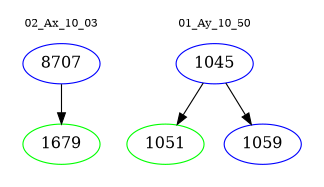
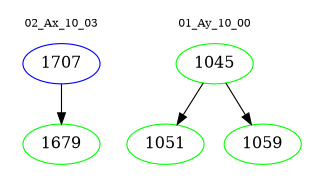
(215, 24) -> (215, 24)
(61, 64) -> (61, 64)
(215, 64) -> (215, 64)
(263, 144) -> (263, 144)
